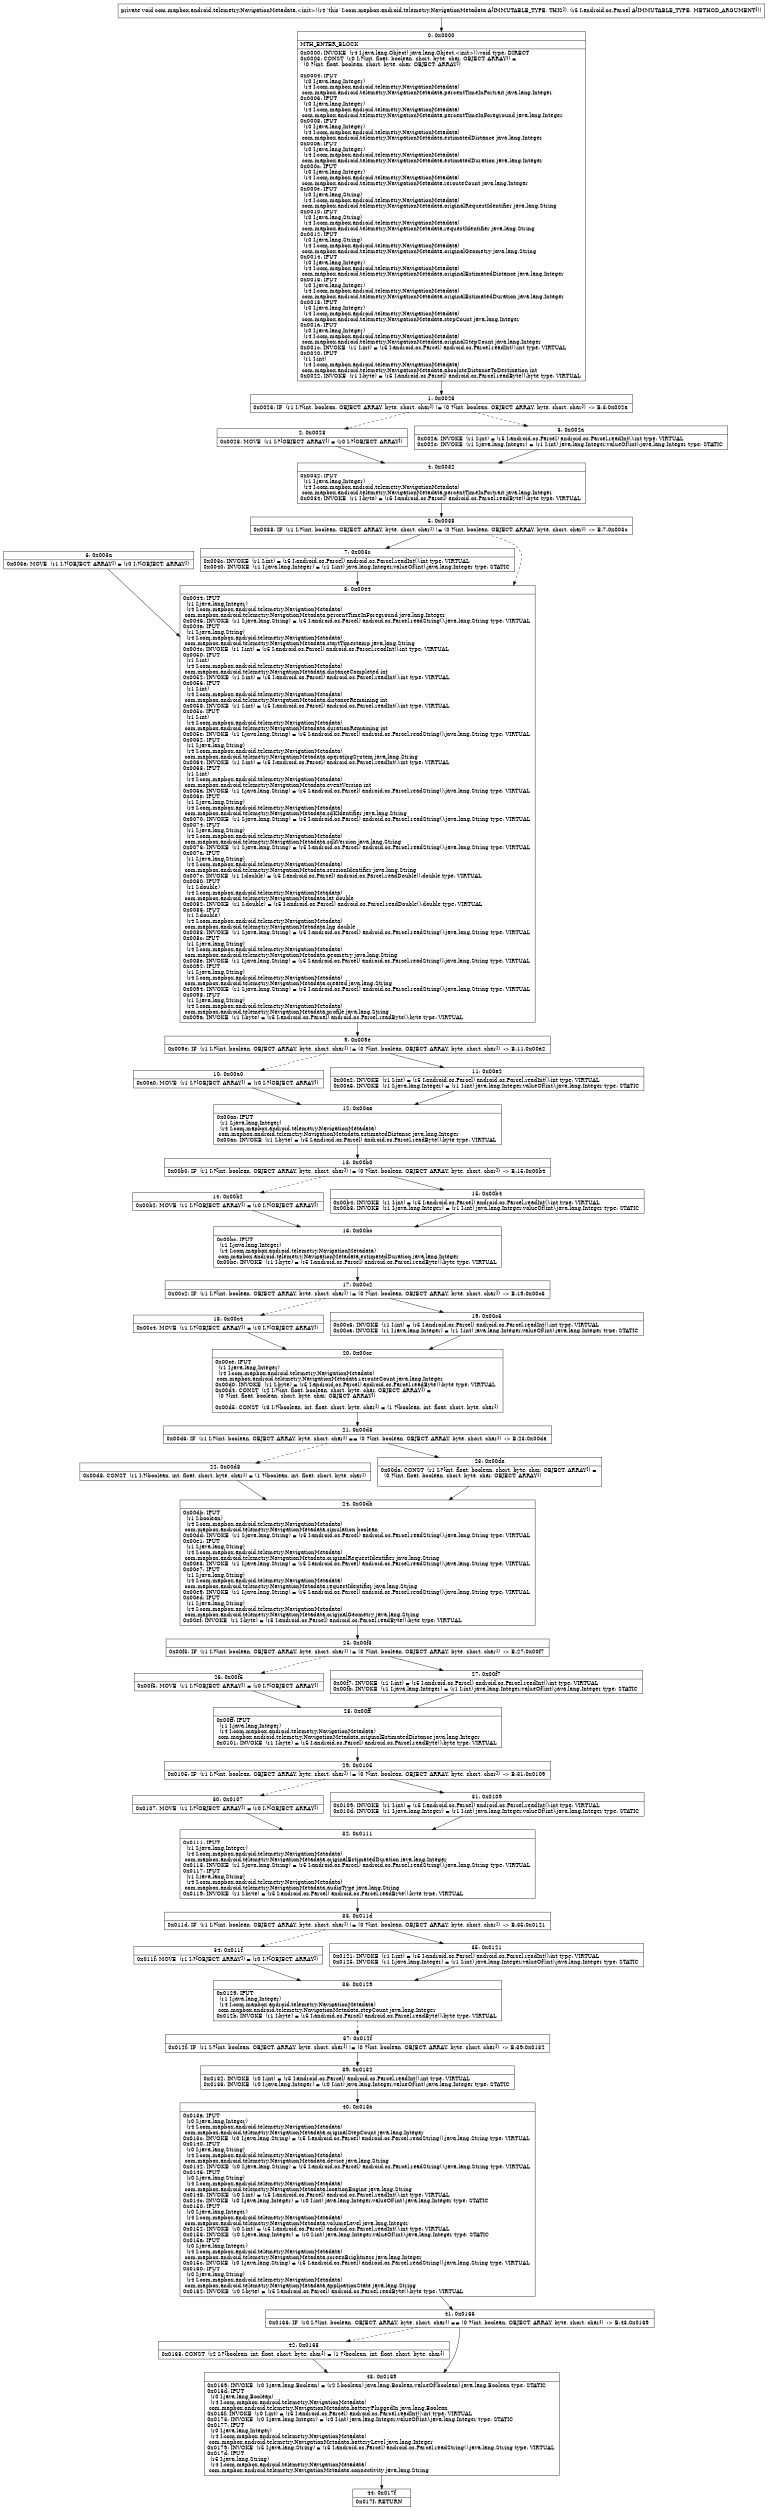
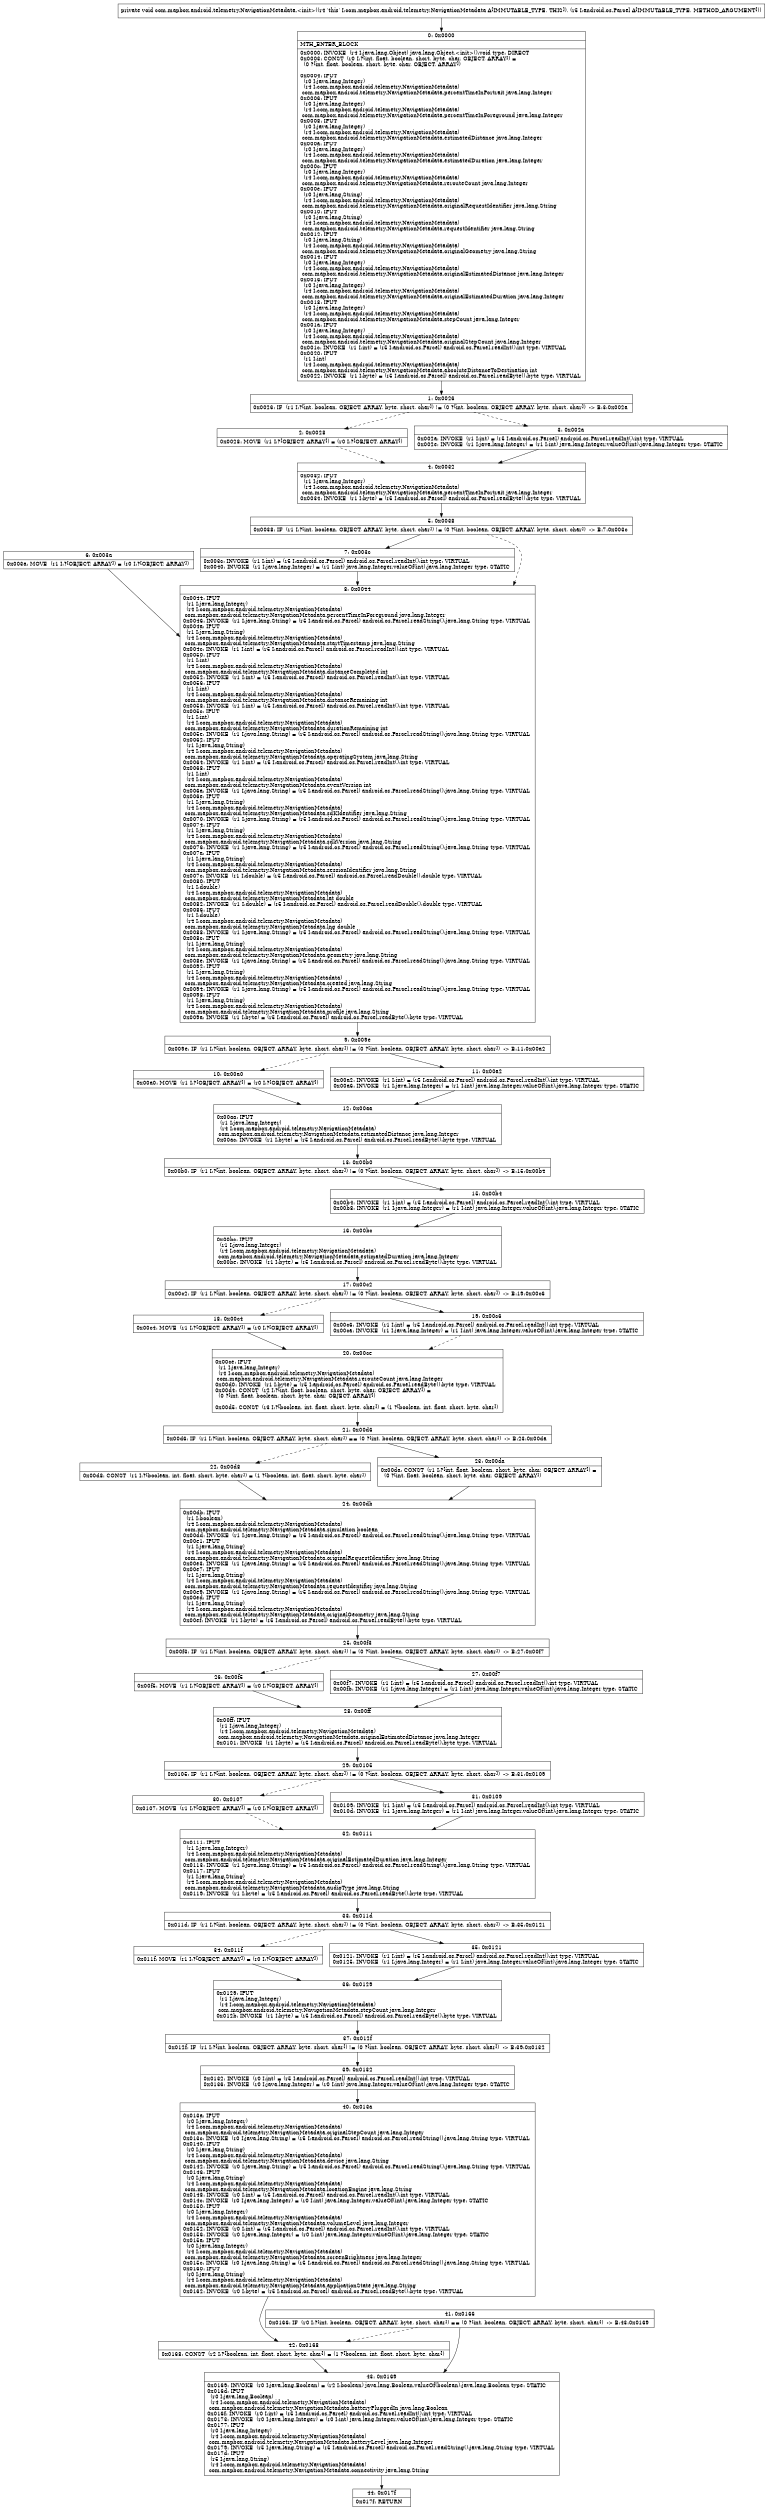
(359, 454) -> (359, 454)
(228, 1202) -> none
(447, 1342) -> (447, 1342)
(263, 1821) -> (263, 1821)
(358, 2026) -> (358, 2026)
(445, 2302) -> (260, 2320)
